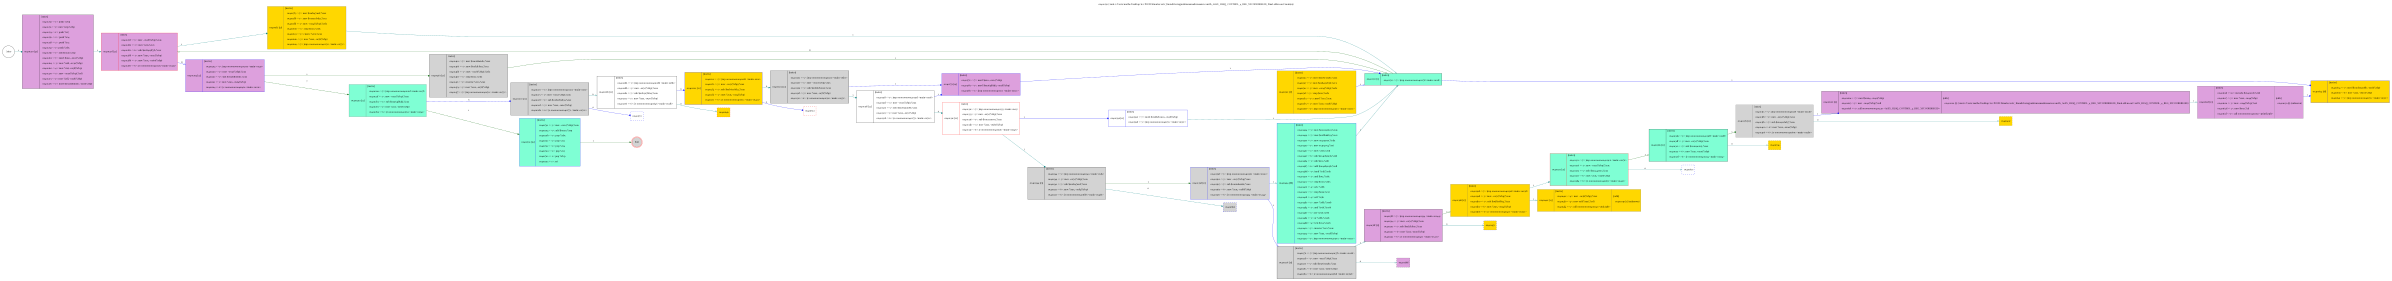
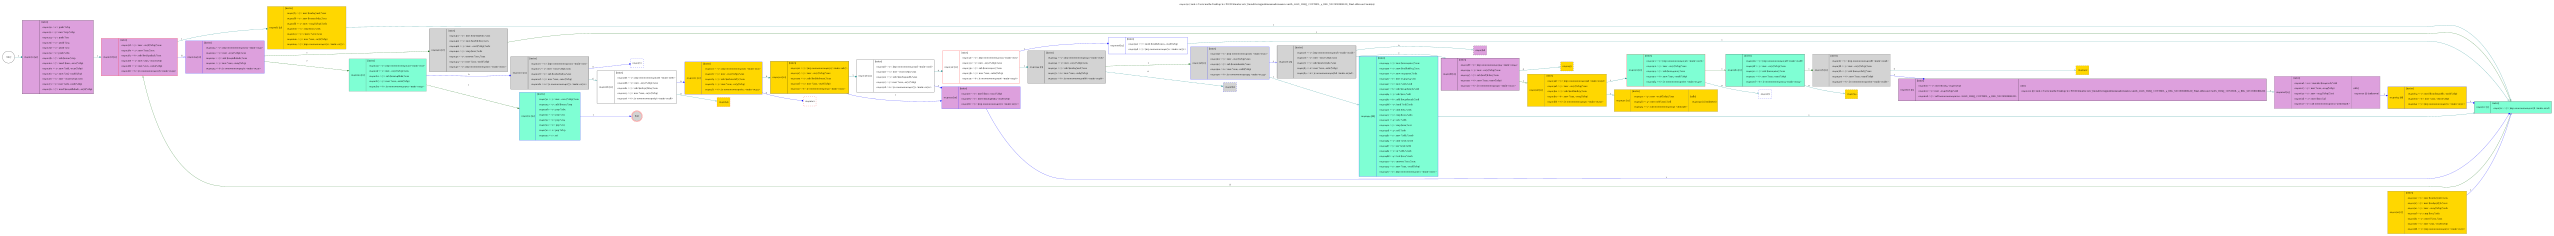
(1876, 81) -> (2470, 102)
(810, 87) -> (810, 77)
(605, 142) -> (605, 116)
